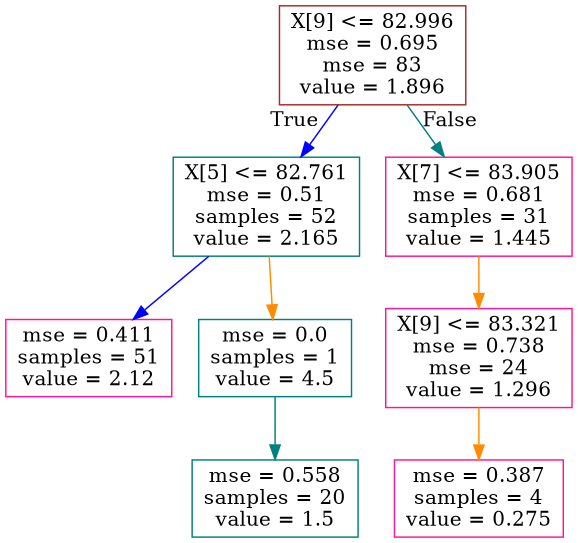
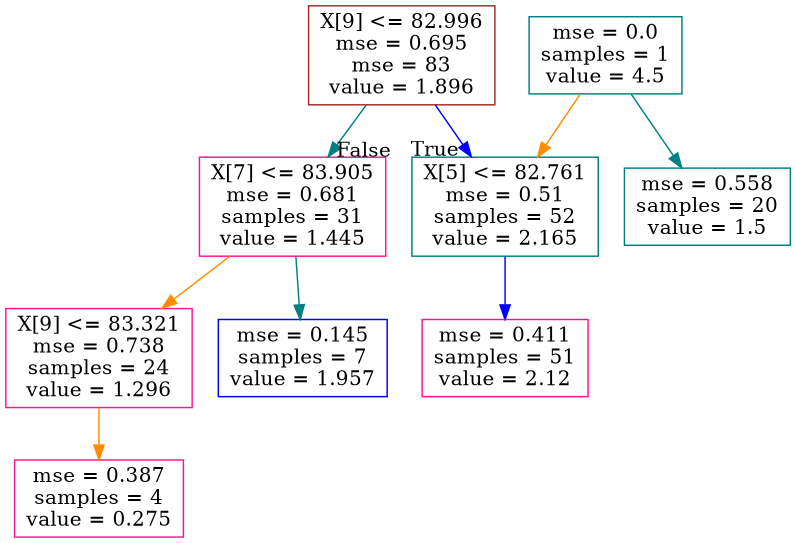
(271, 281) -> (563, 120)
none -> (303, 358)
(479, 358) -> (99, 358)
